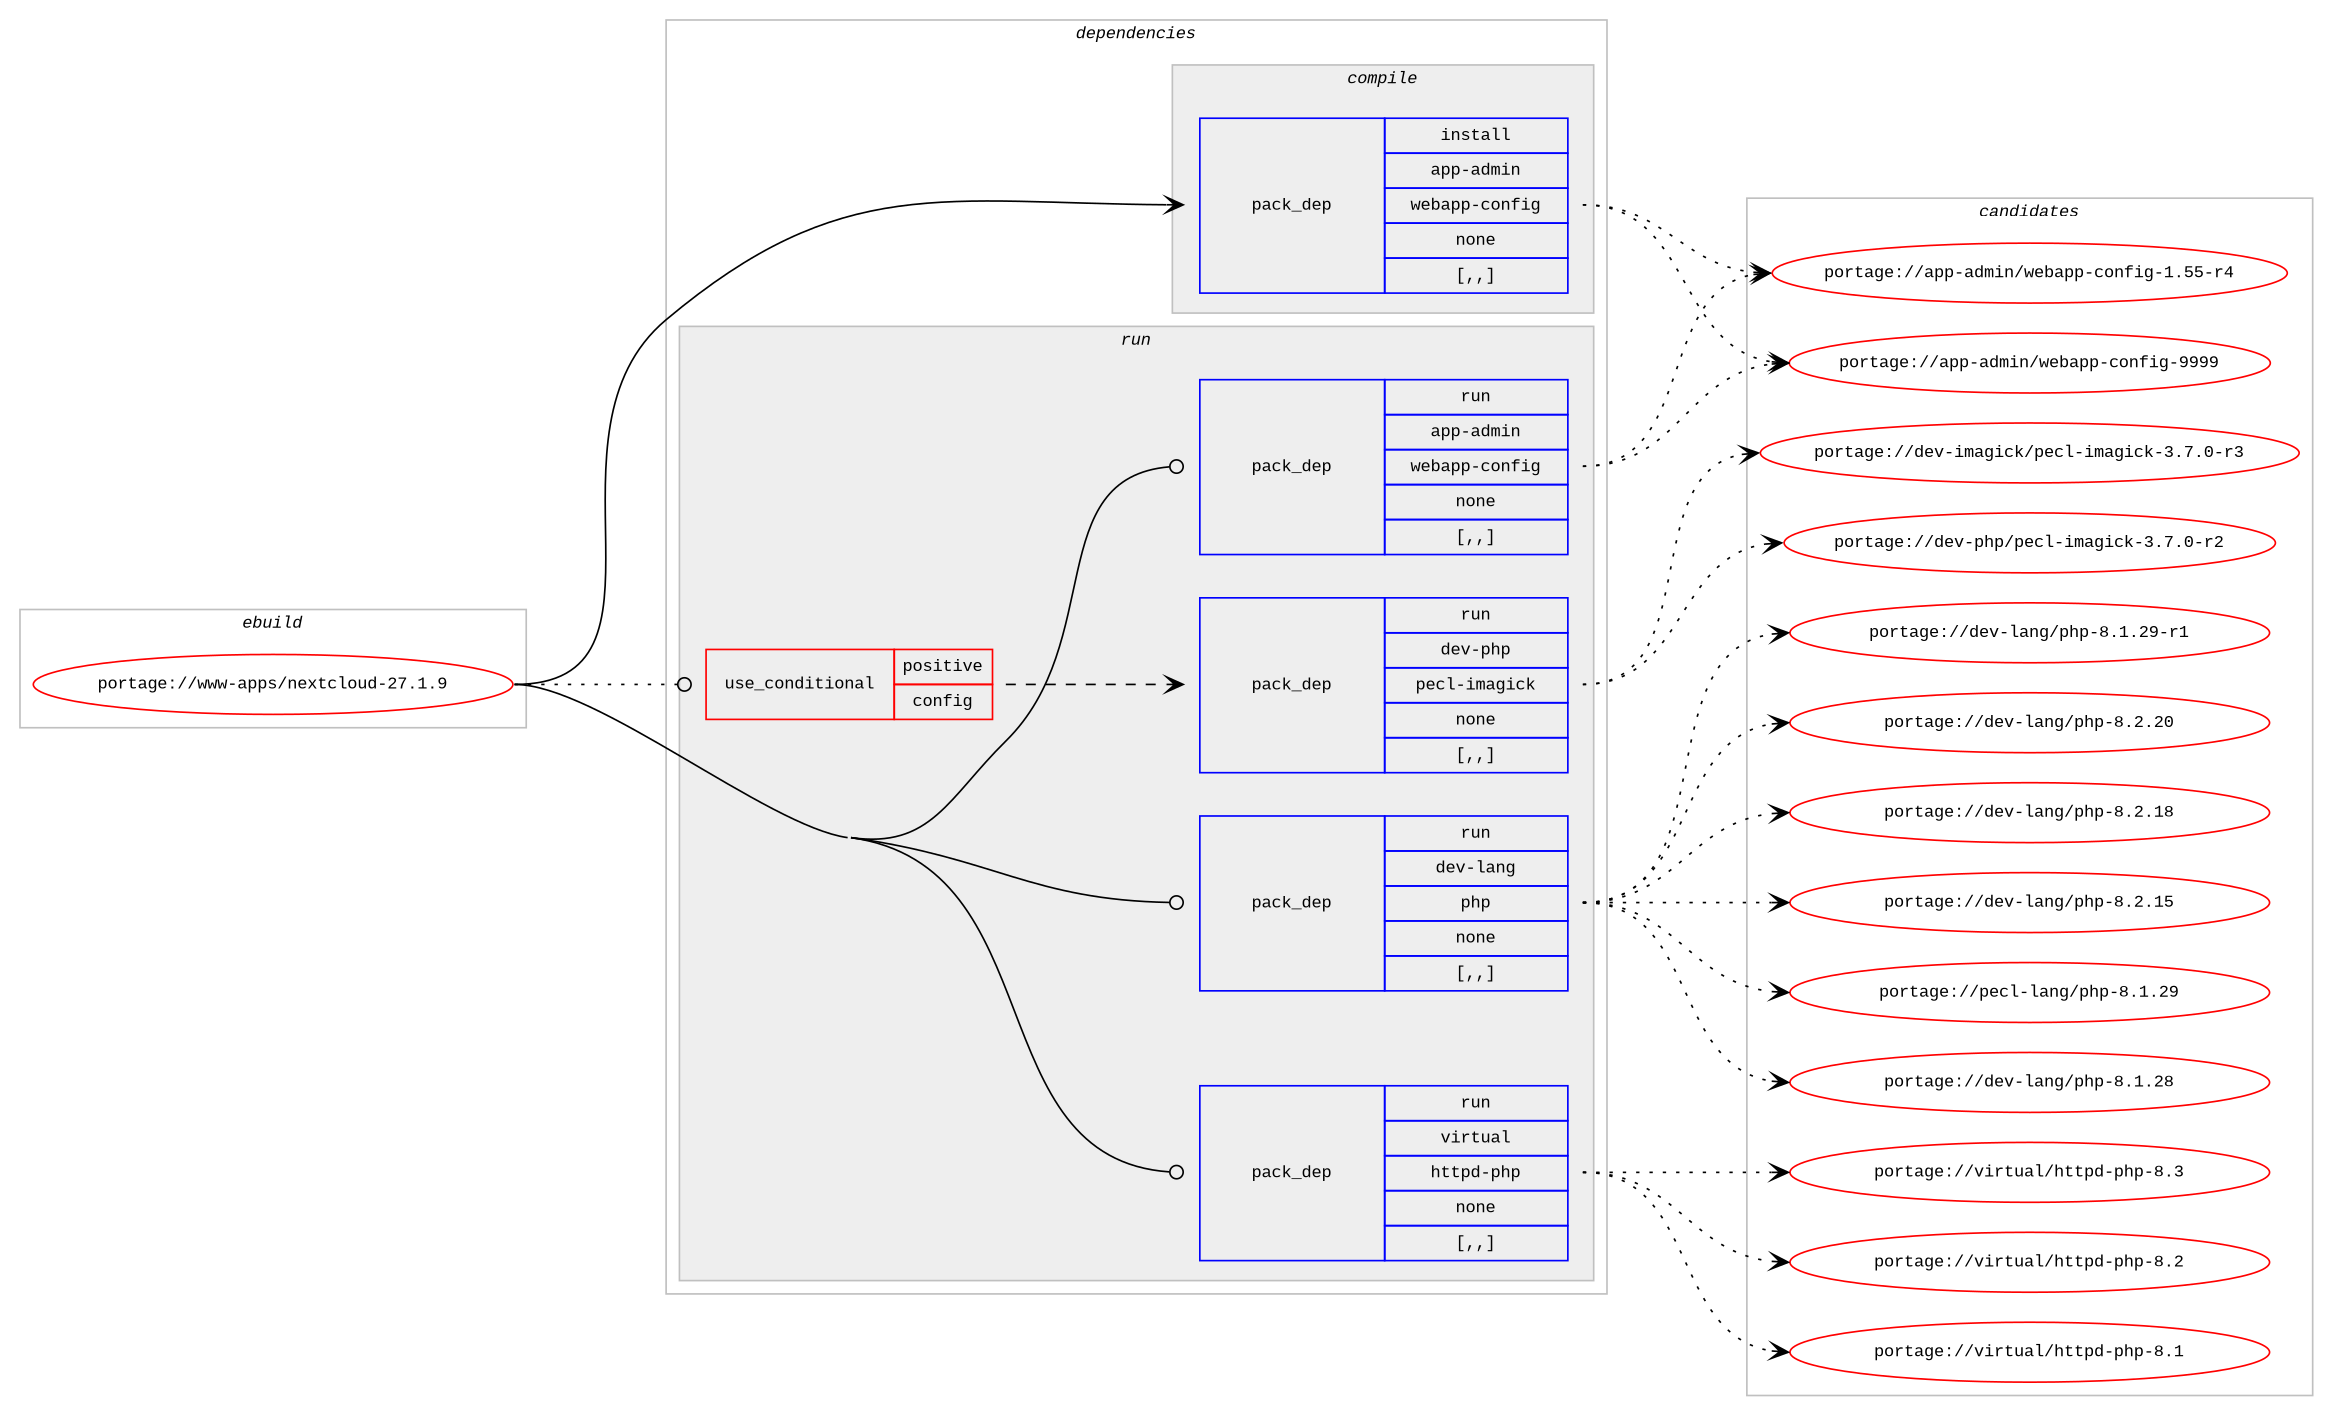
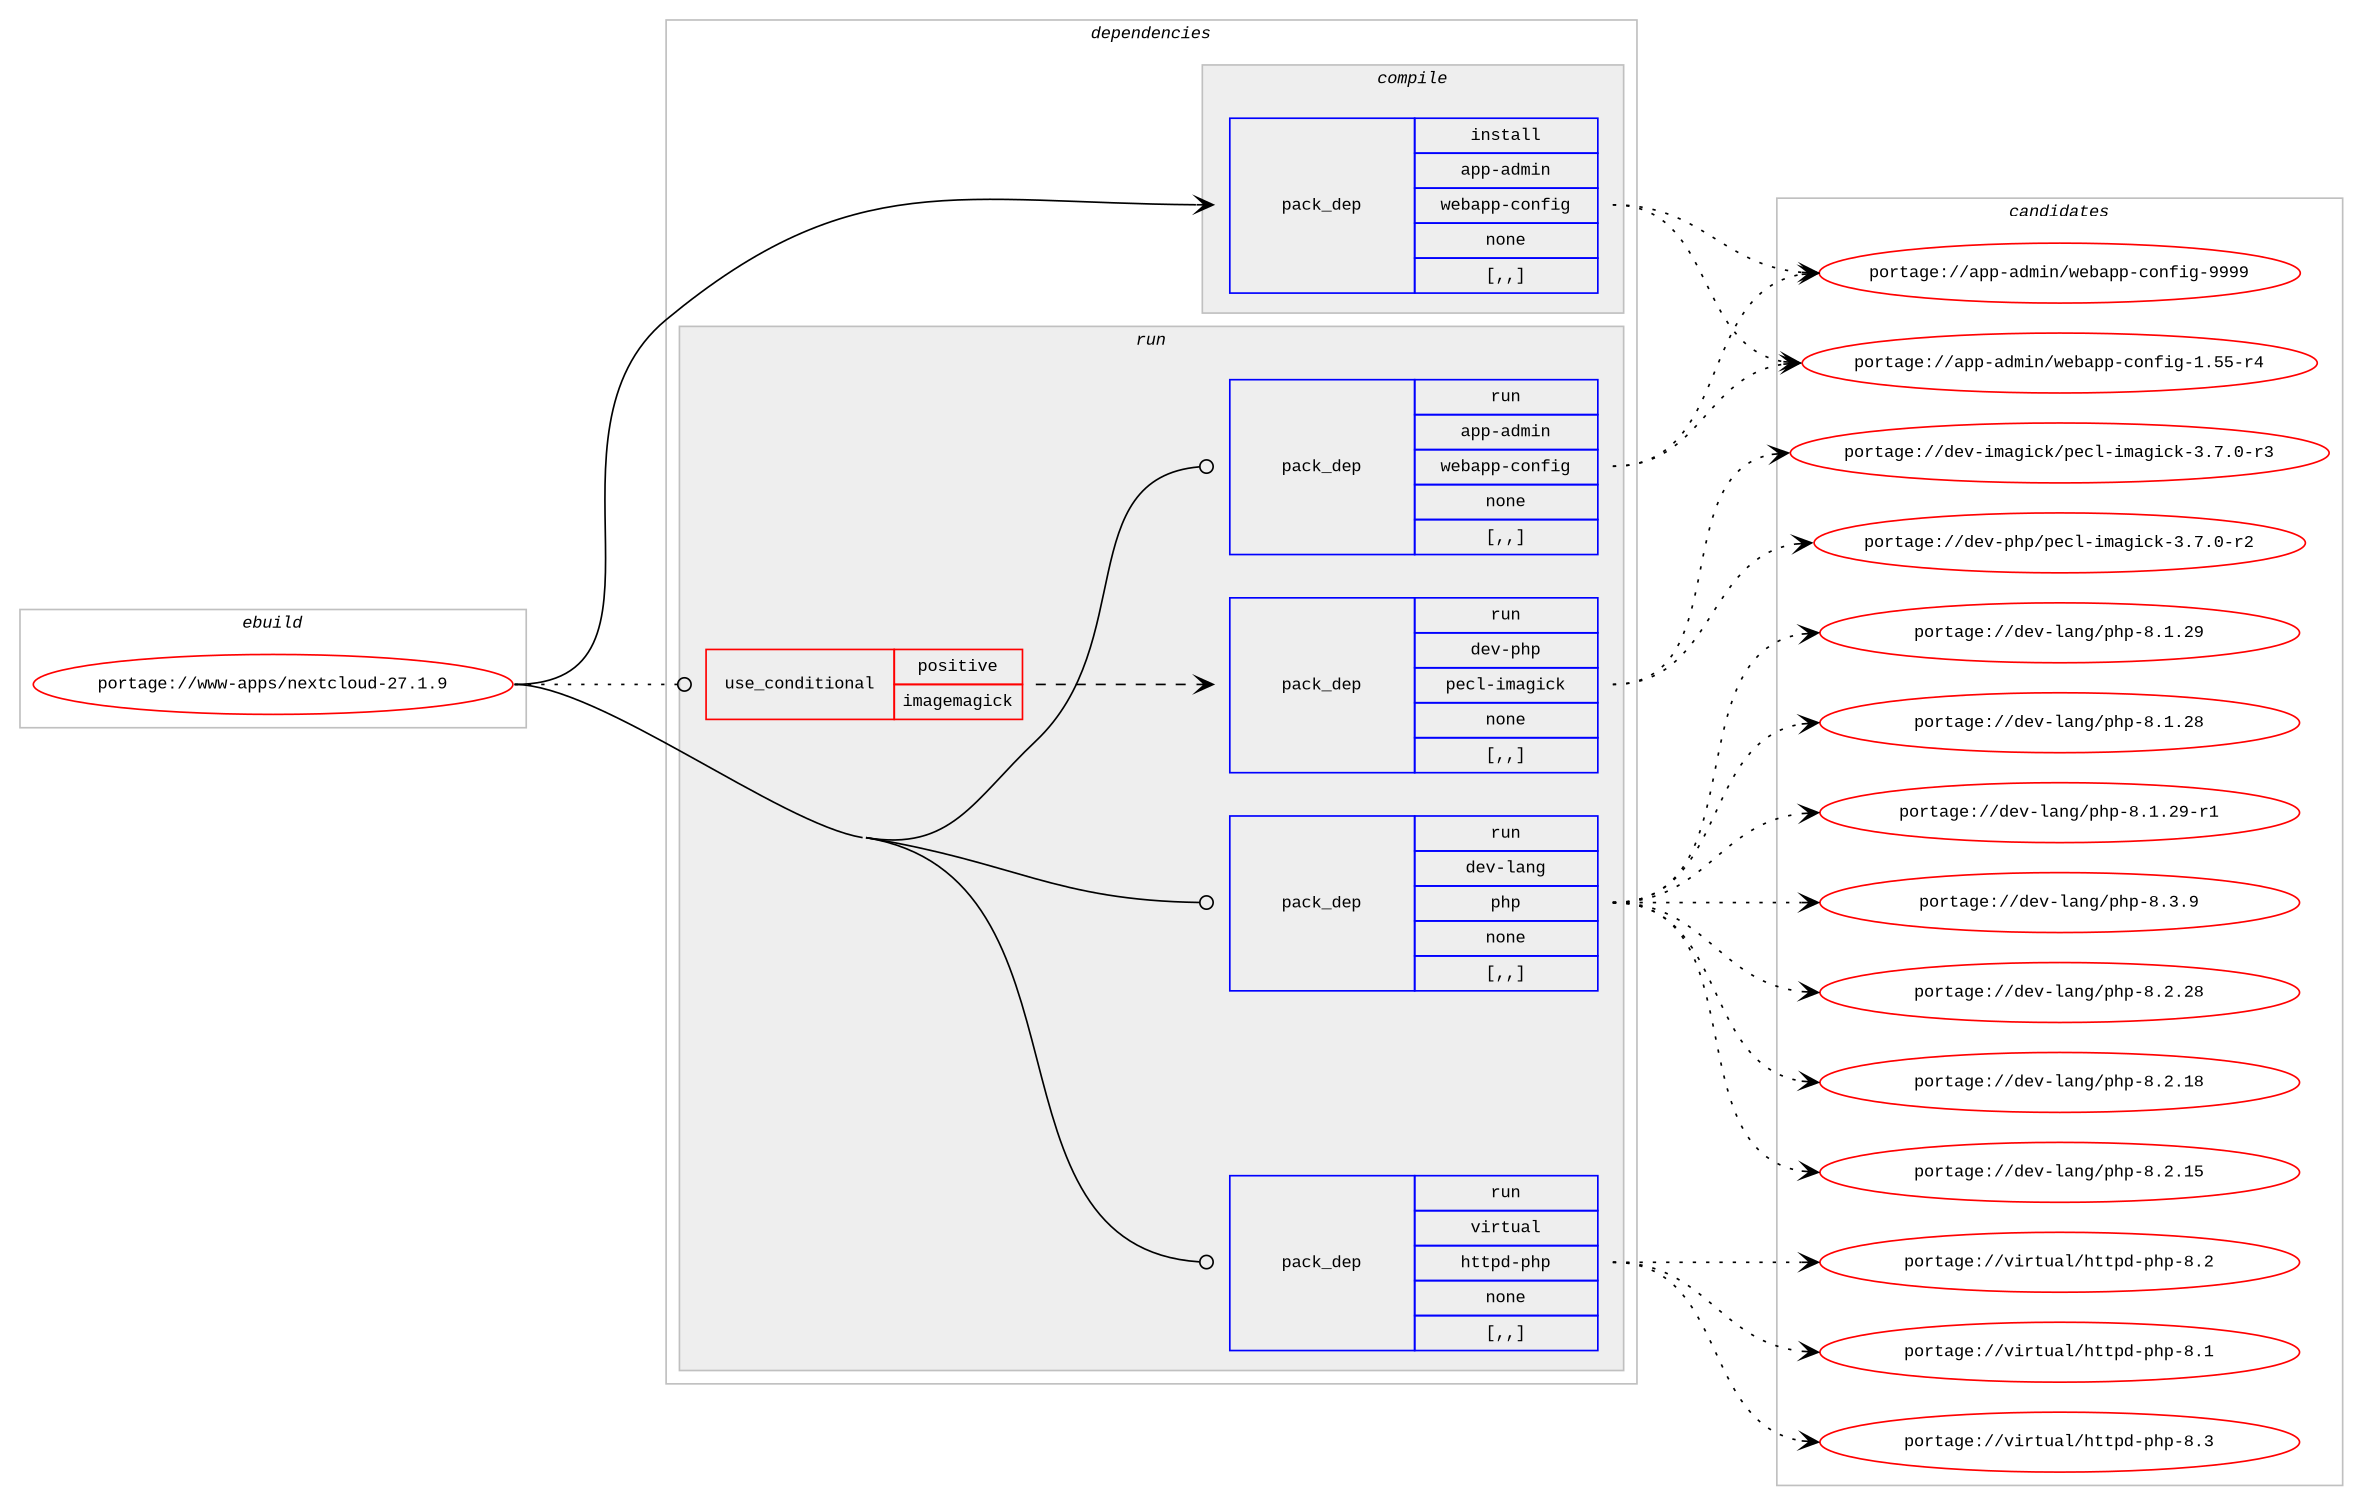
(943, 701) -> (958, 701)
(2030, 723) -> (2060, 993)
none -> (2060, 903)
(2030, 993) -> (2060, 633)
